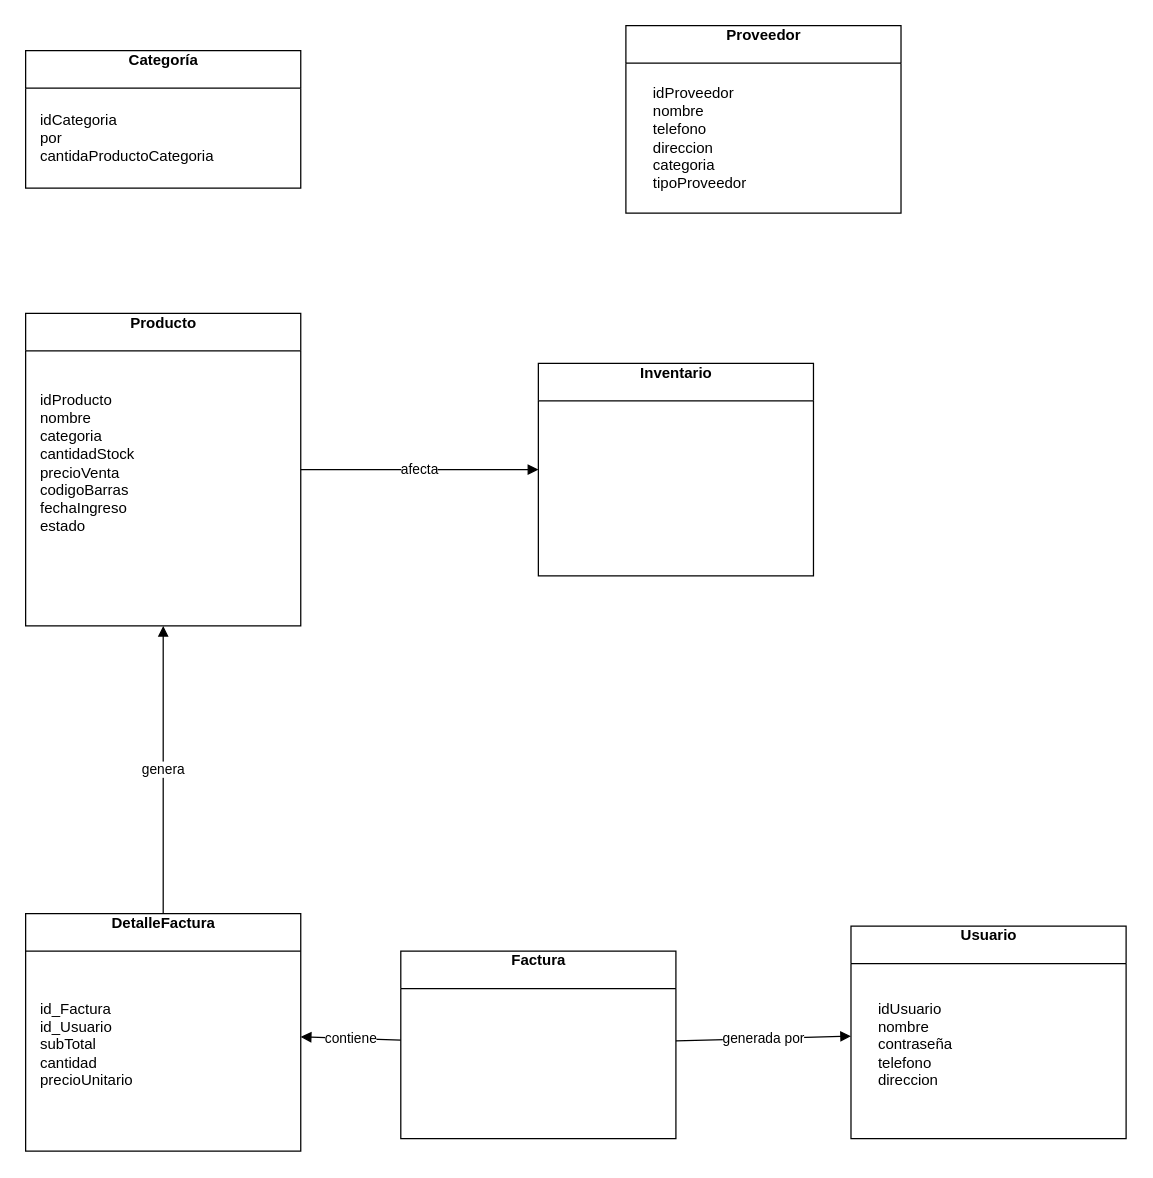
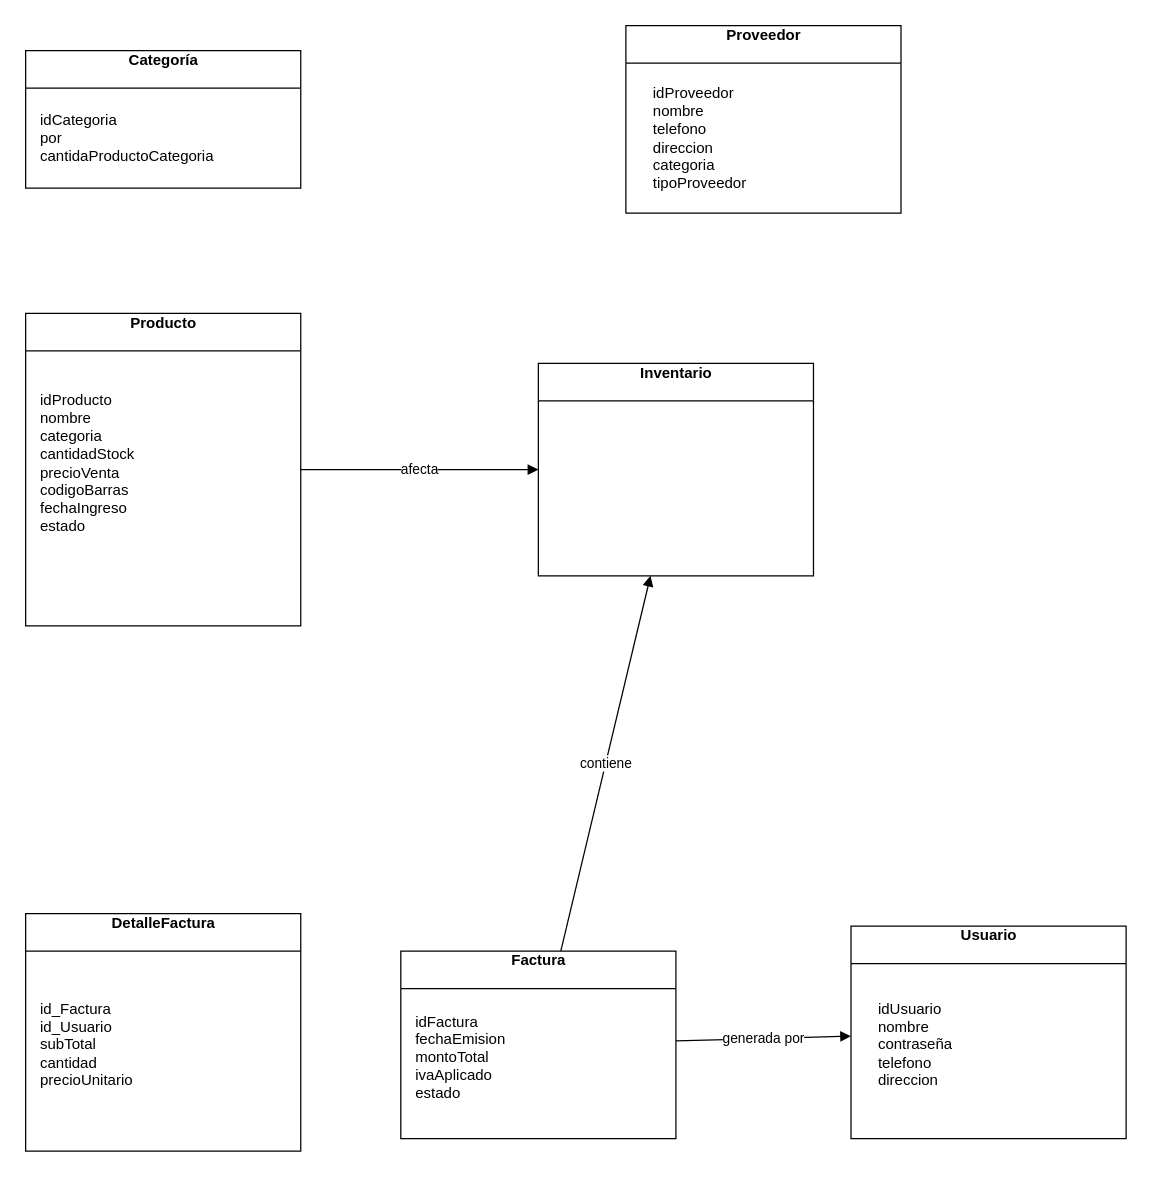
(163, 775) -> none
(354, 1038) -> (604, 769)
none -> (482, 1057)
